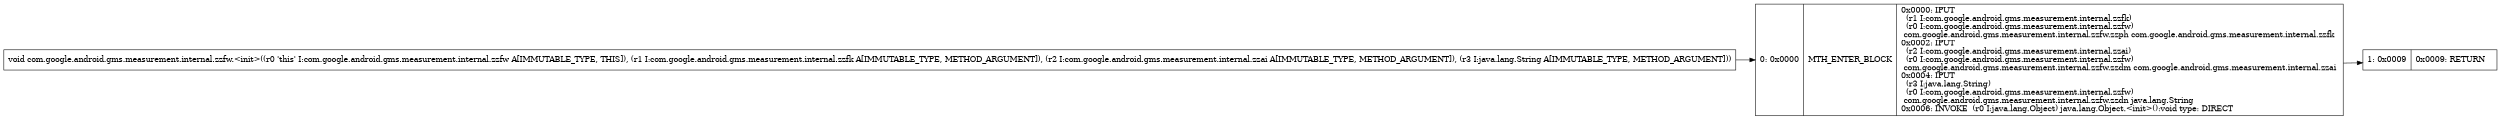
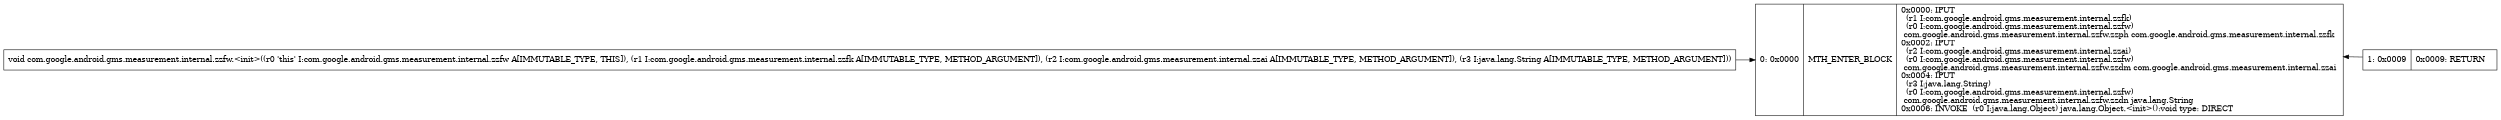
(2350, 63) -> (2356, 57)
